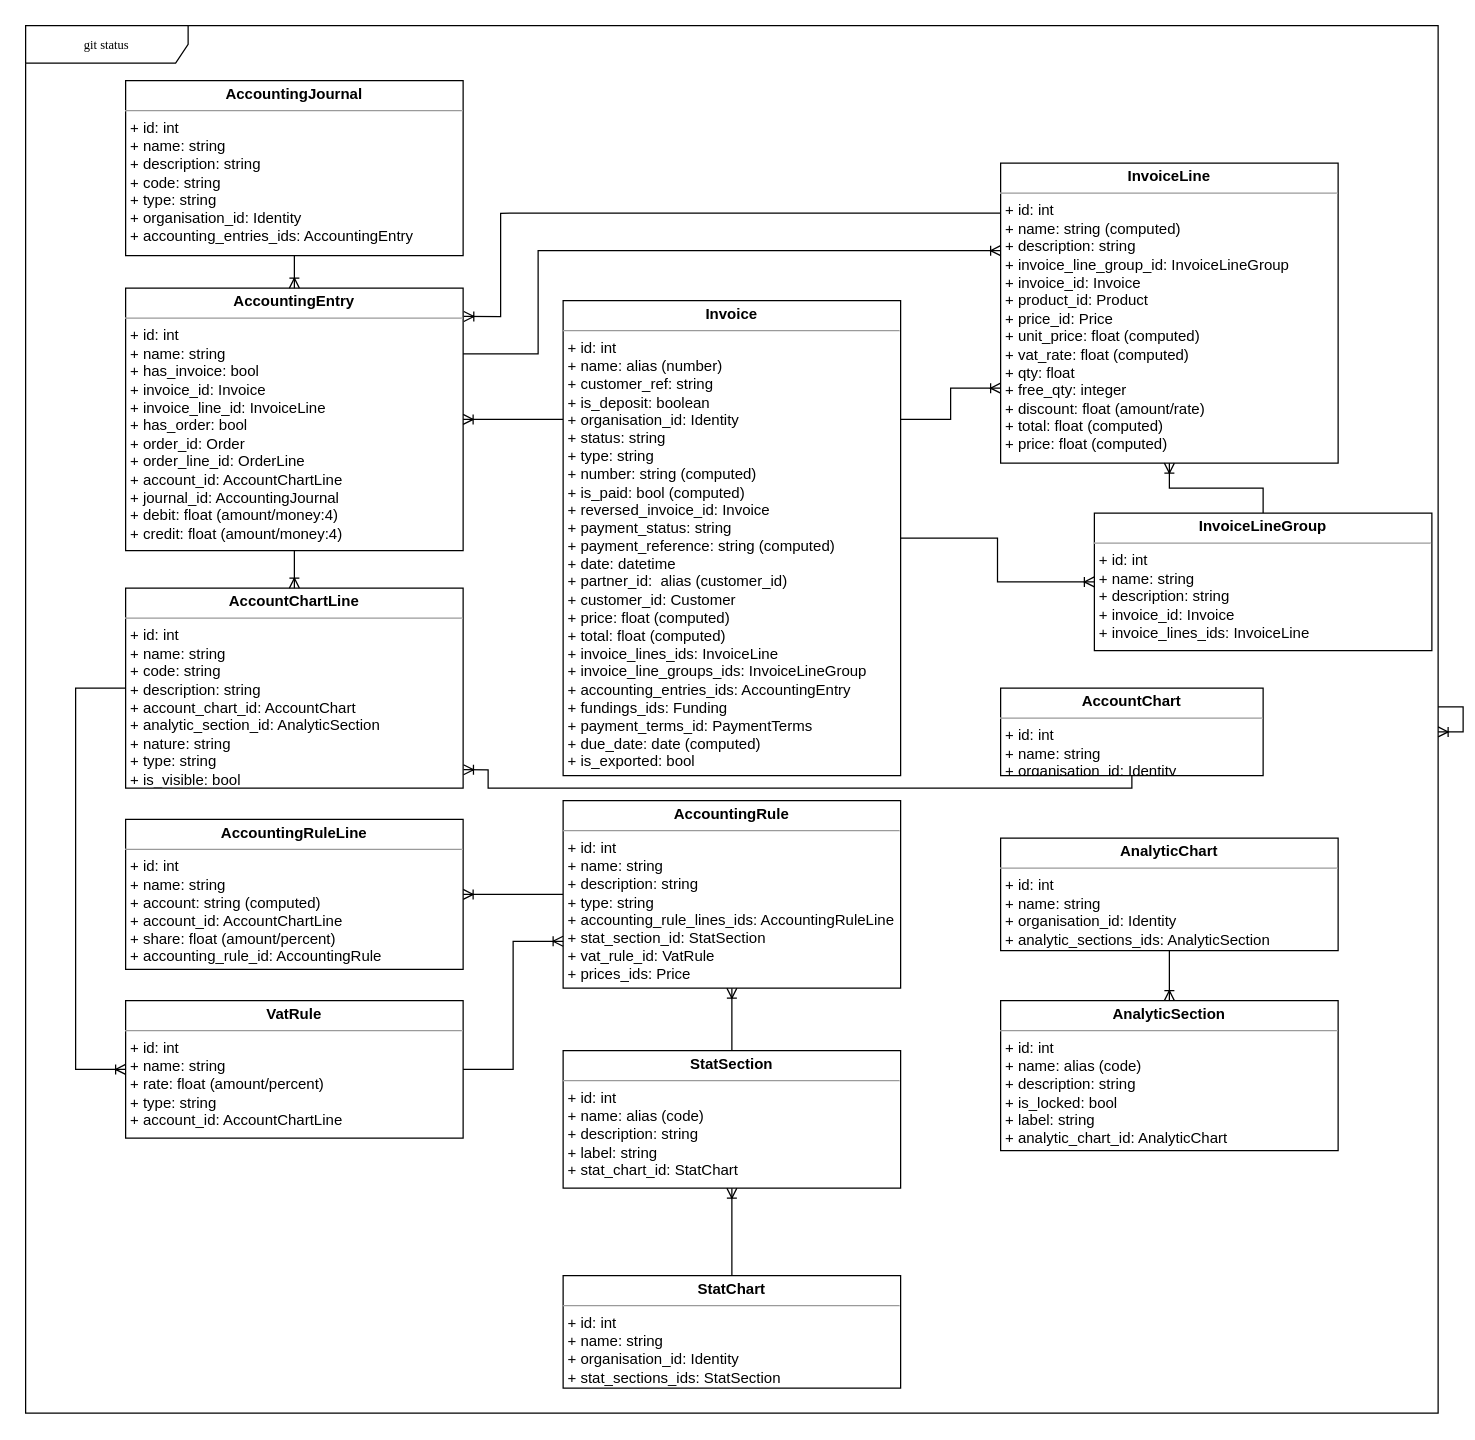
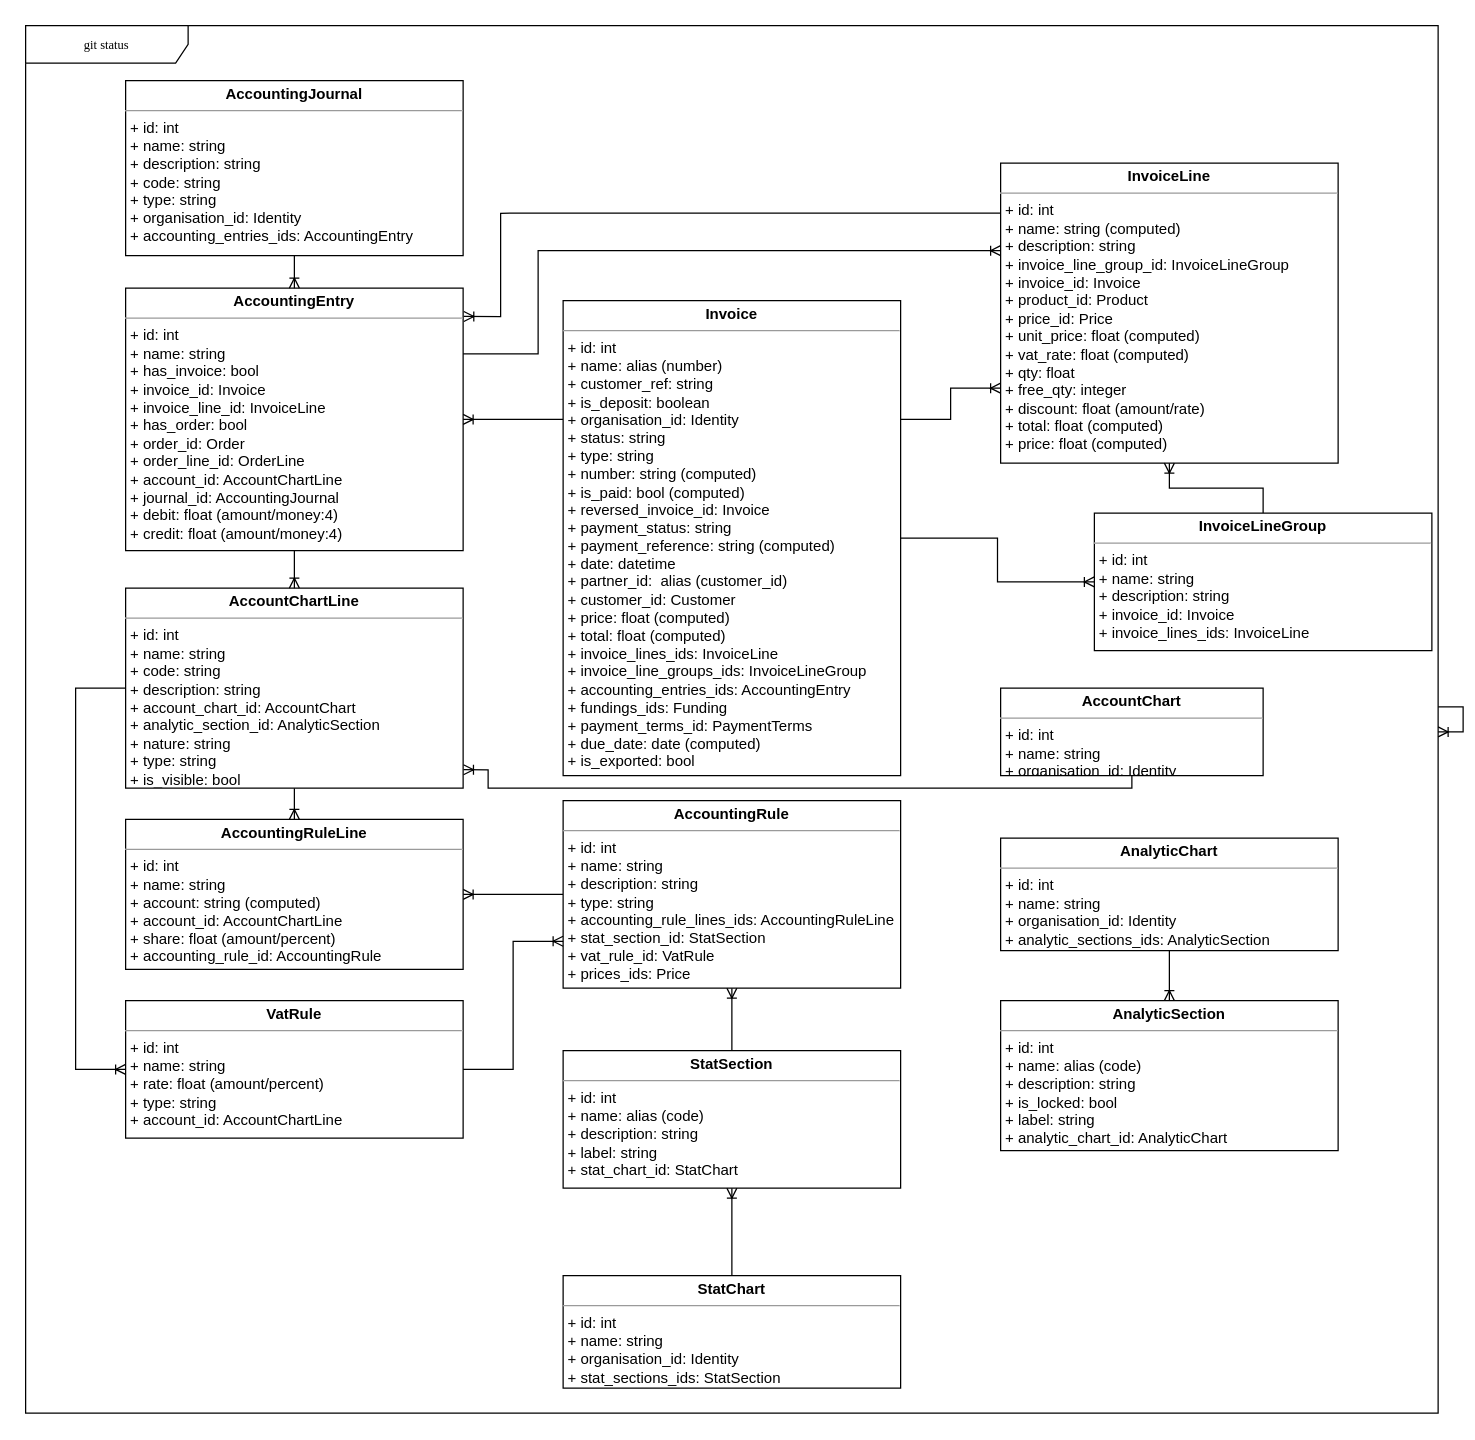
none -> (294, 804)
